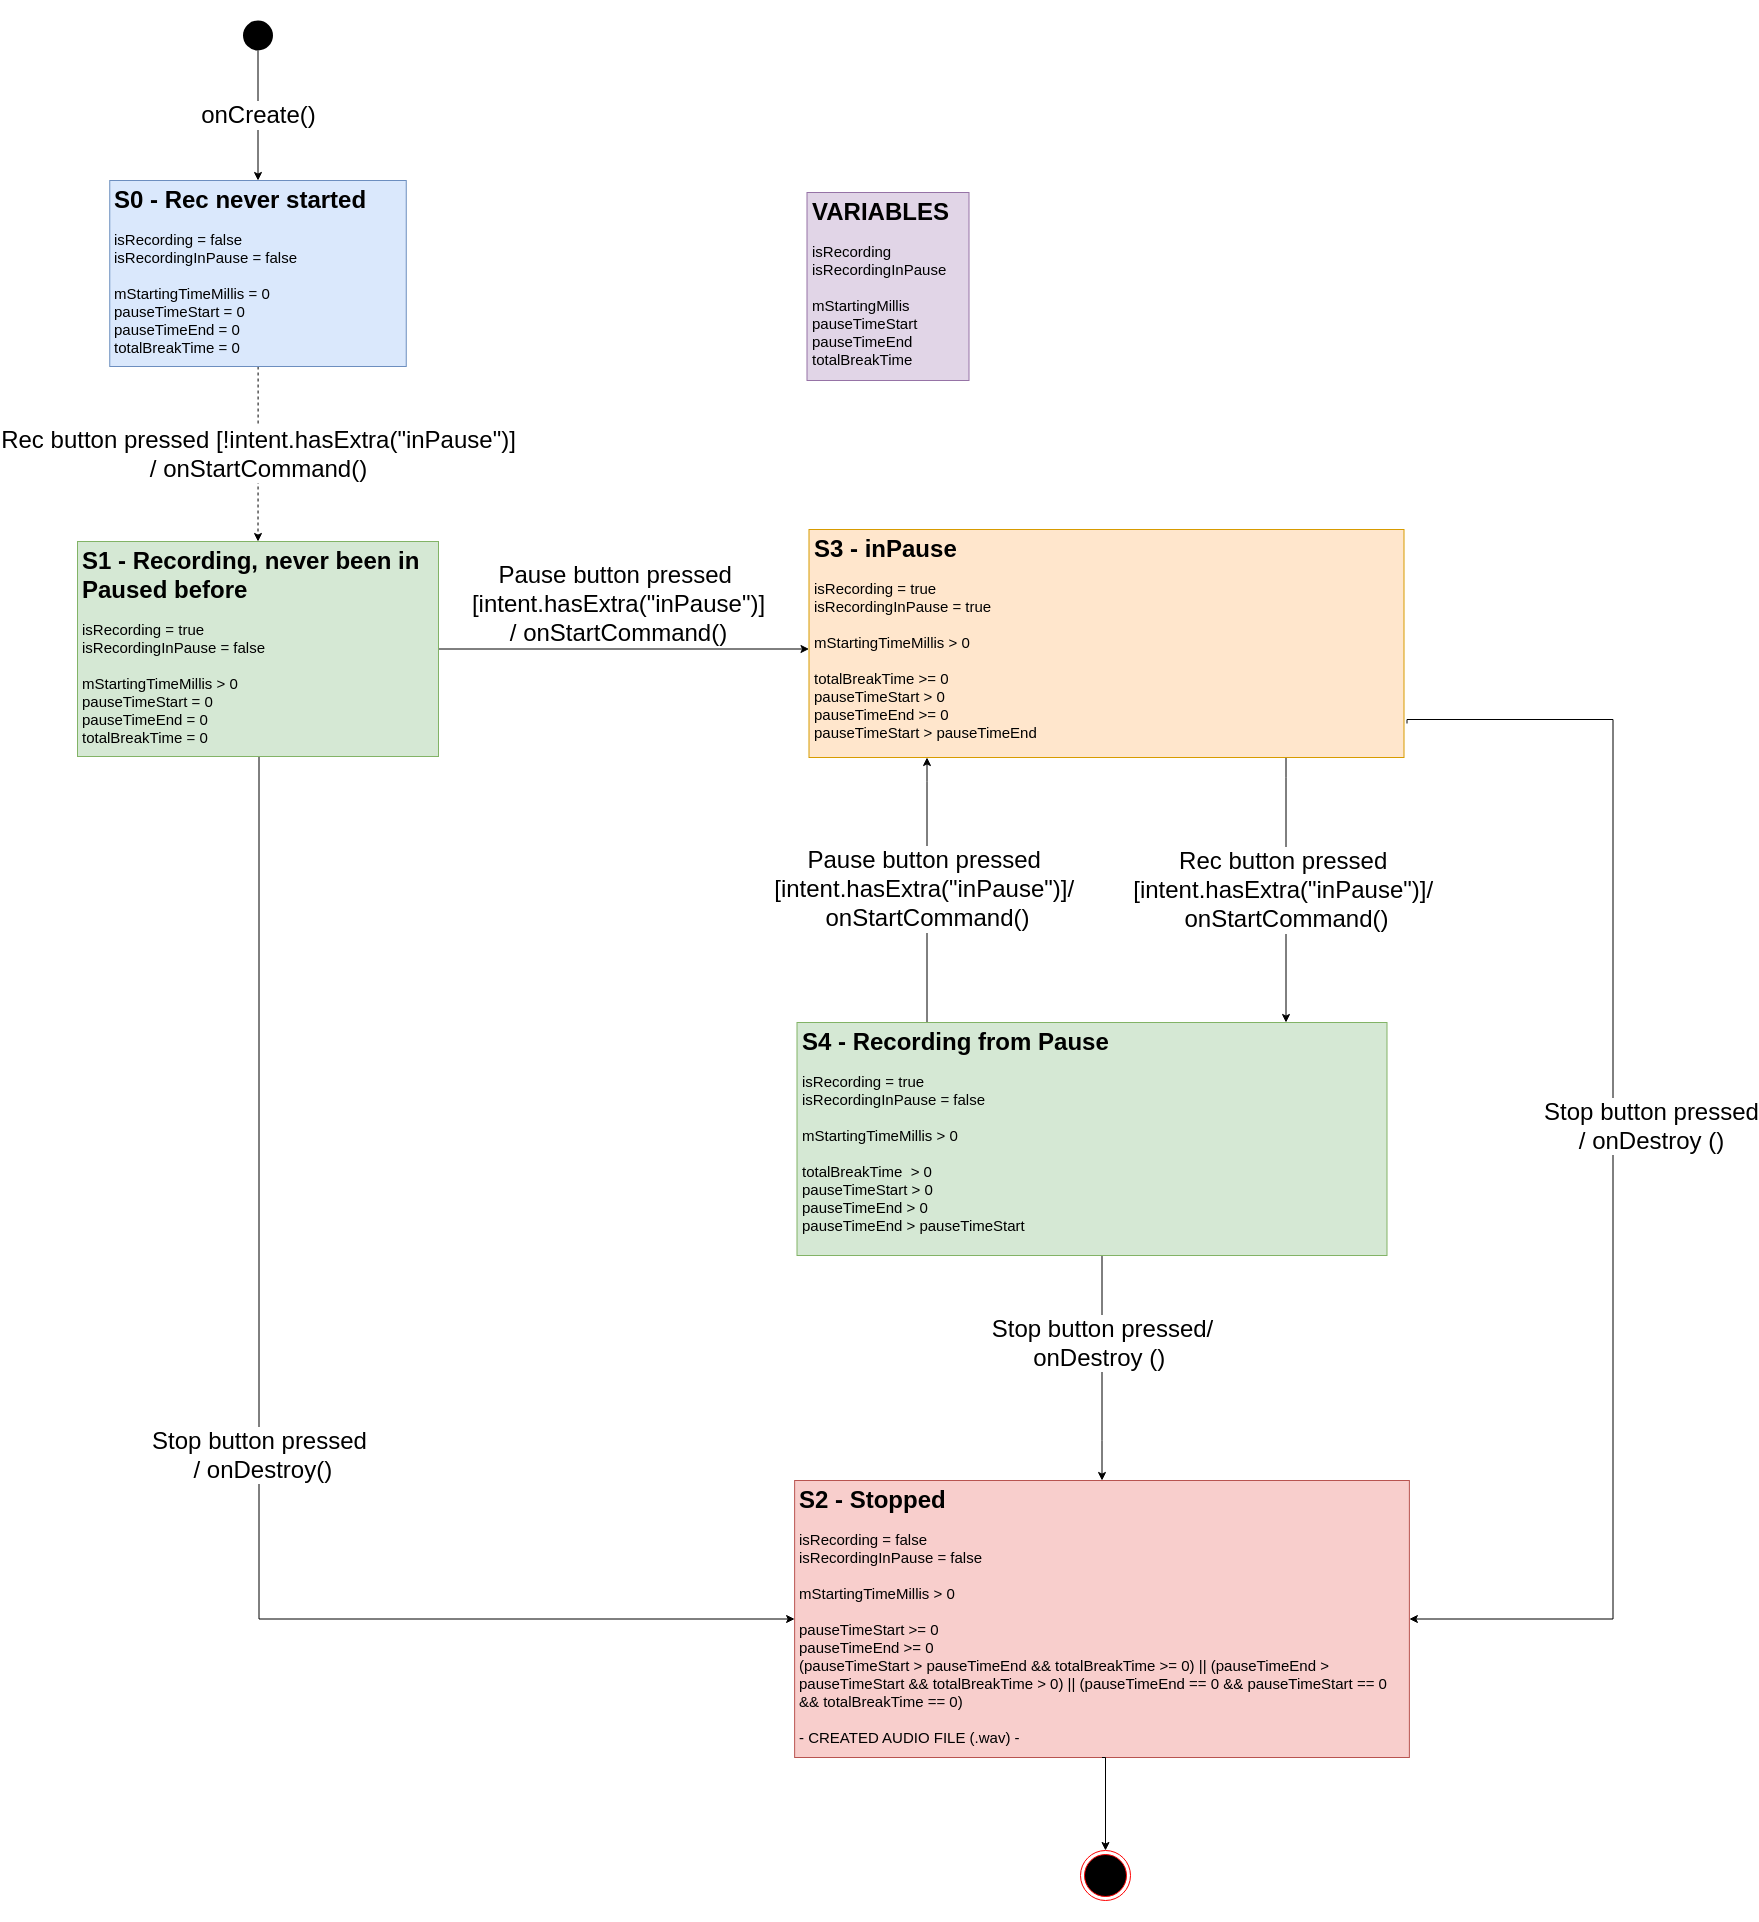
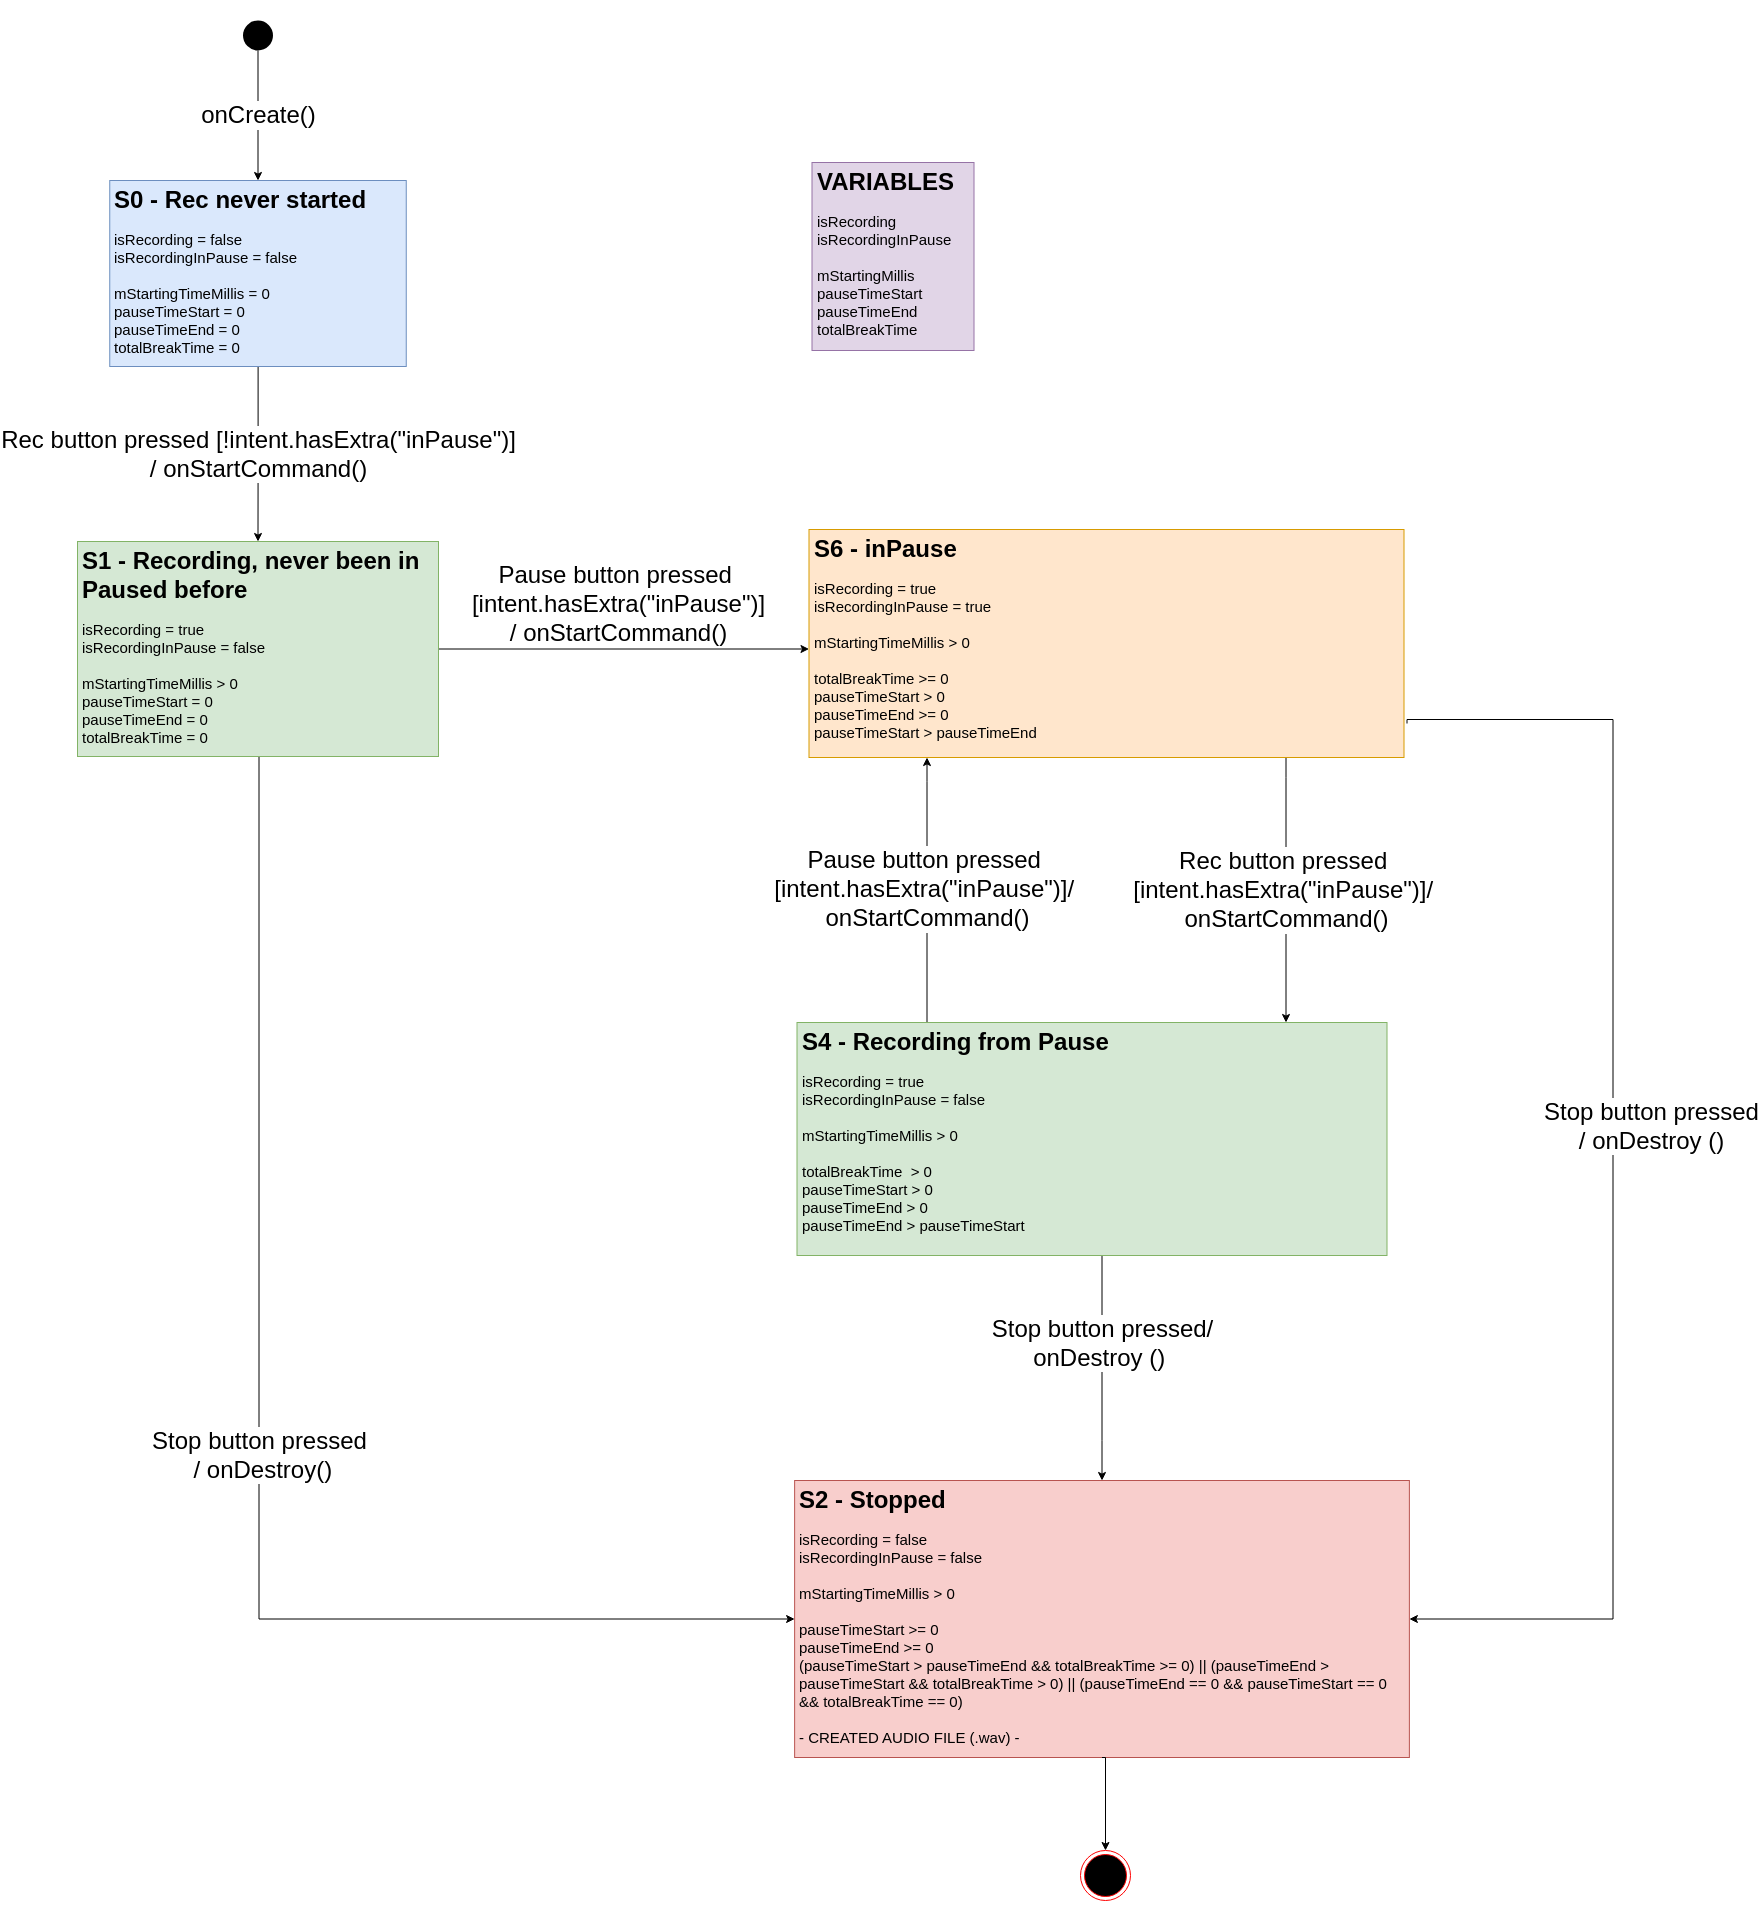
(888, 287) -> (893, 257)
(258, 397) -> (258, 397)
(906, 577) -> (906, 577)
